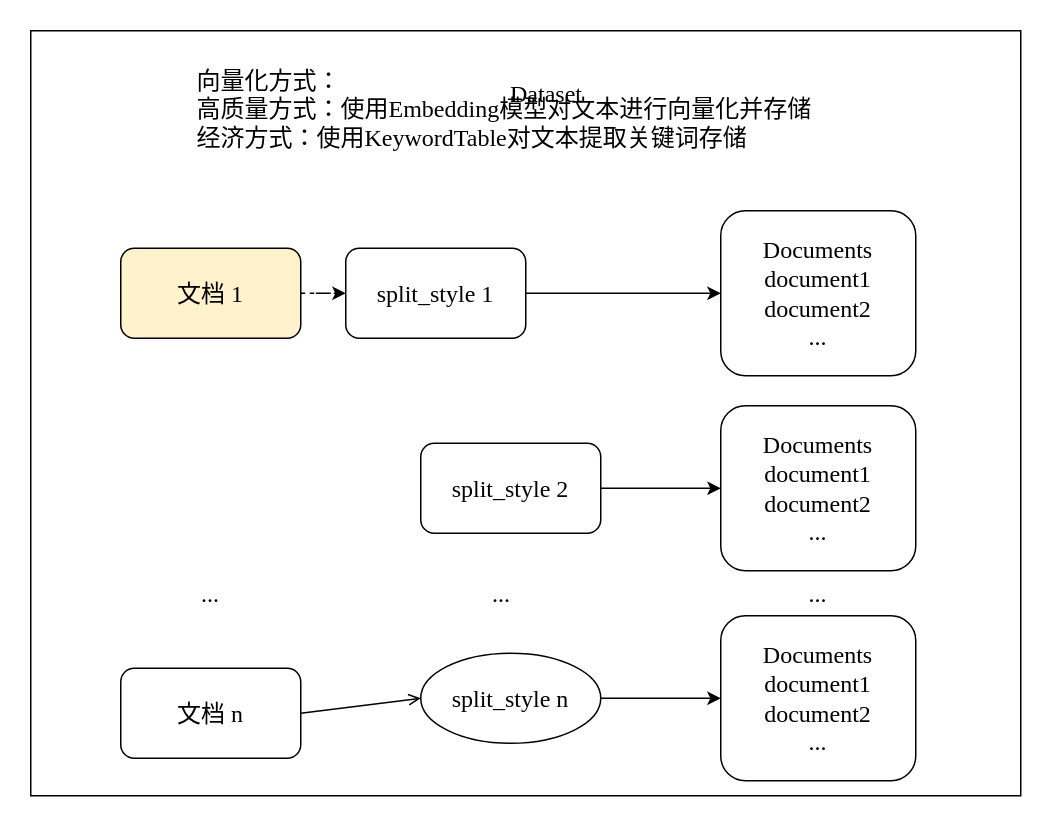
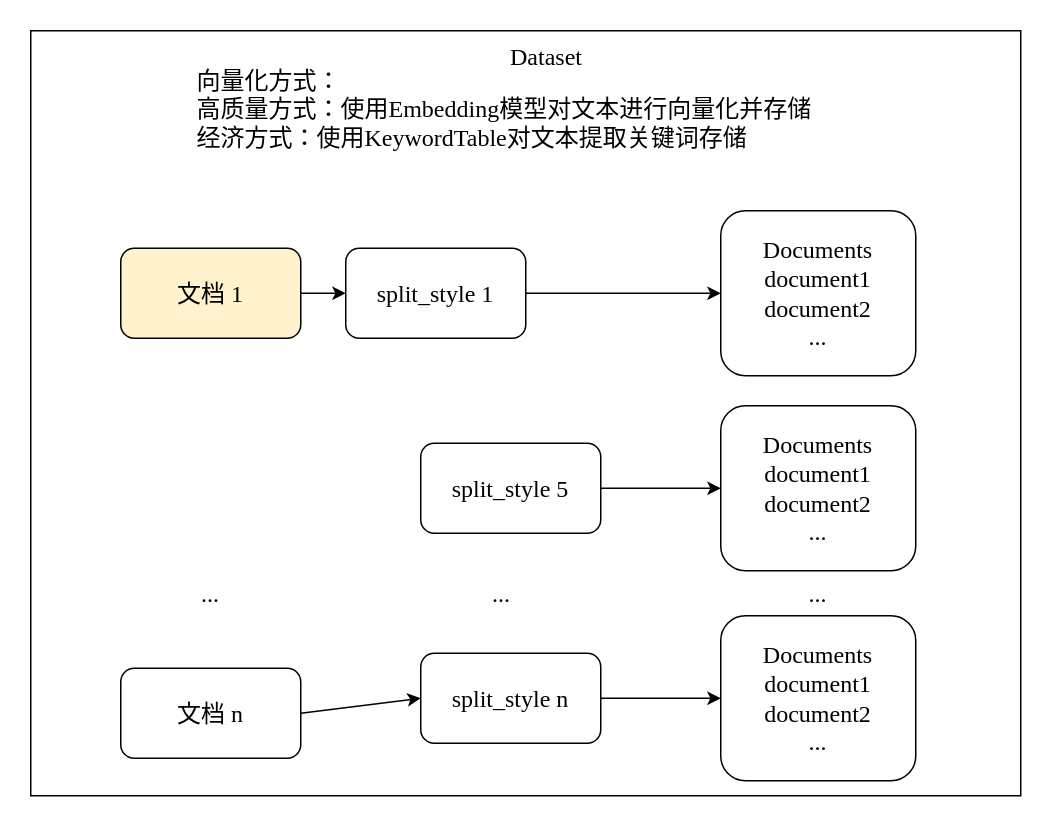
(547, 94) -> (547, 57)
(310, 293) -> (310, 293)
(511, 488) -> (511, 488)
(511, 698) -> (511, 698)
(411, 699) -> (409, 700)
